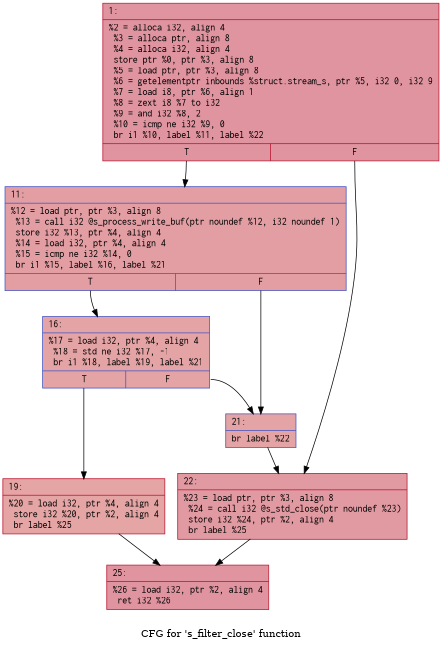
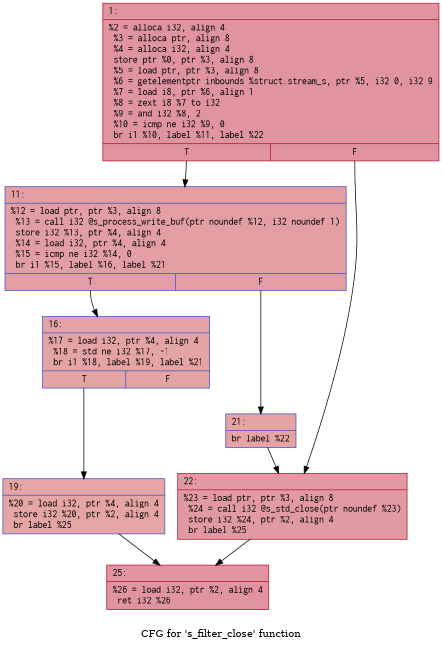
(233, 389) -> none
(84, 506) -> (84, 506)
